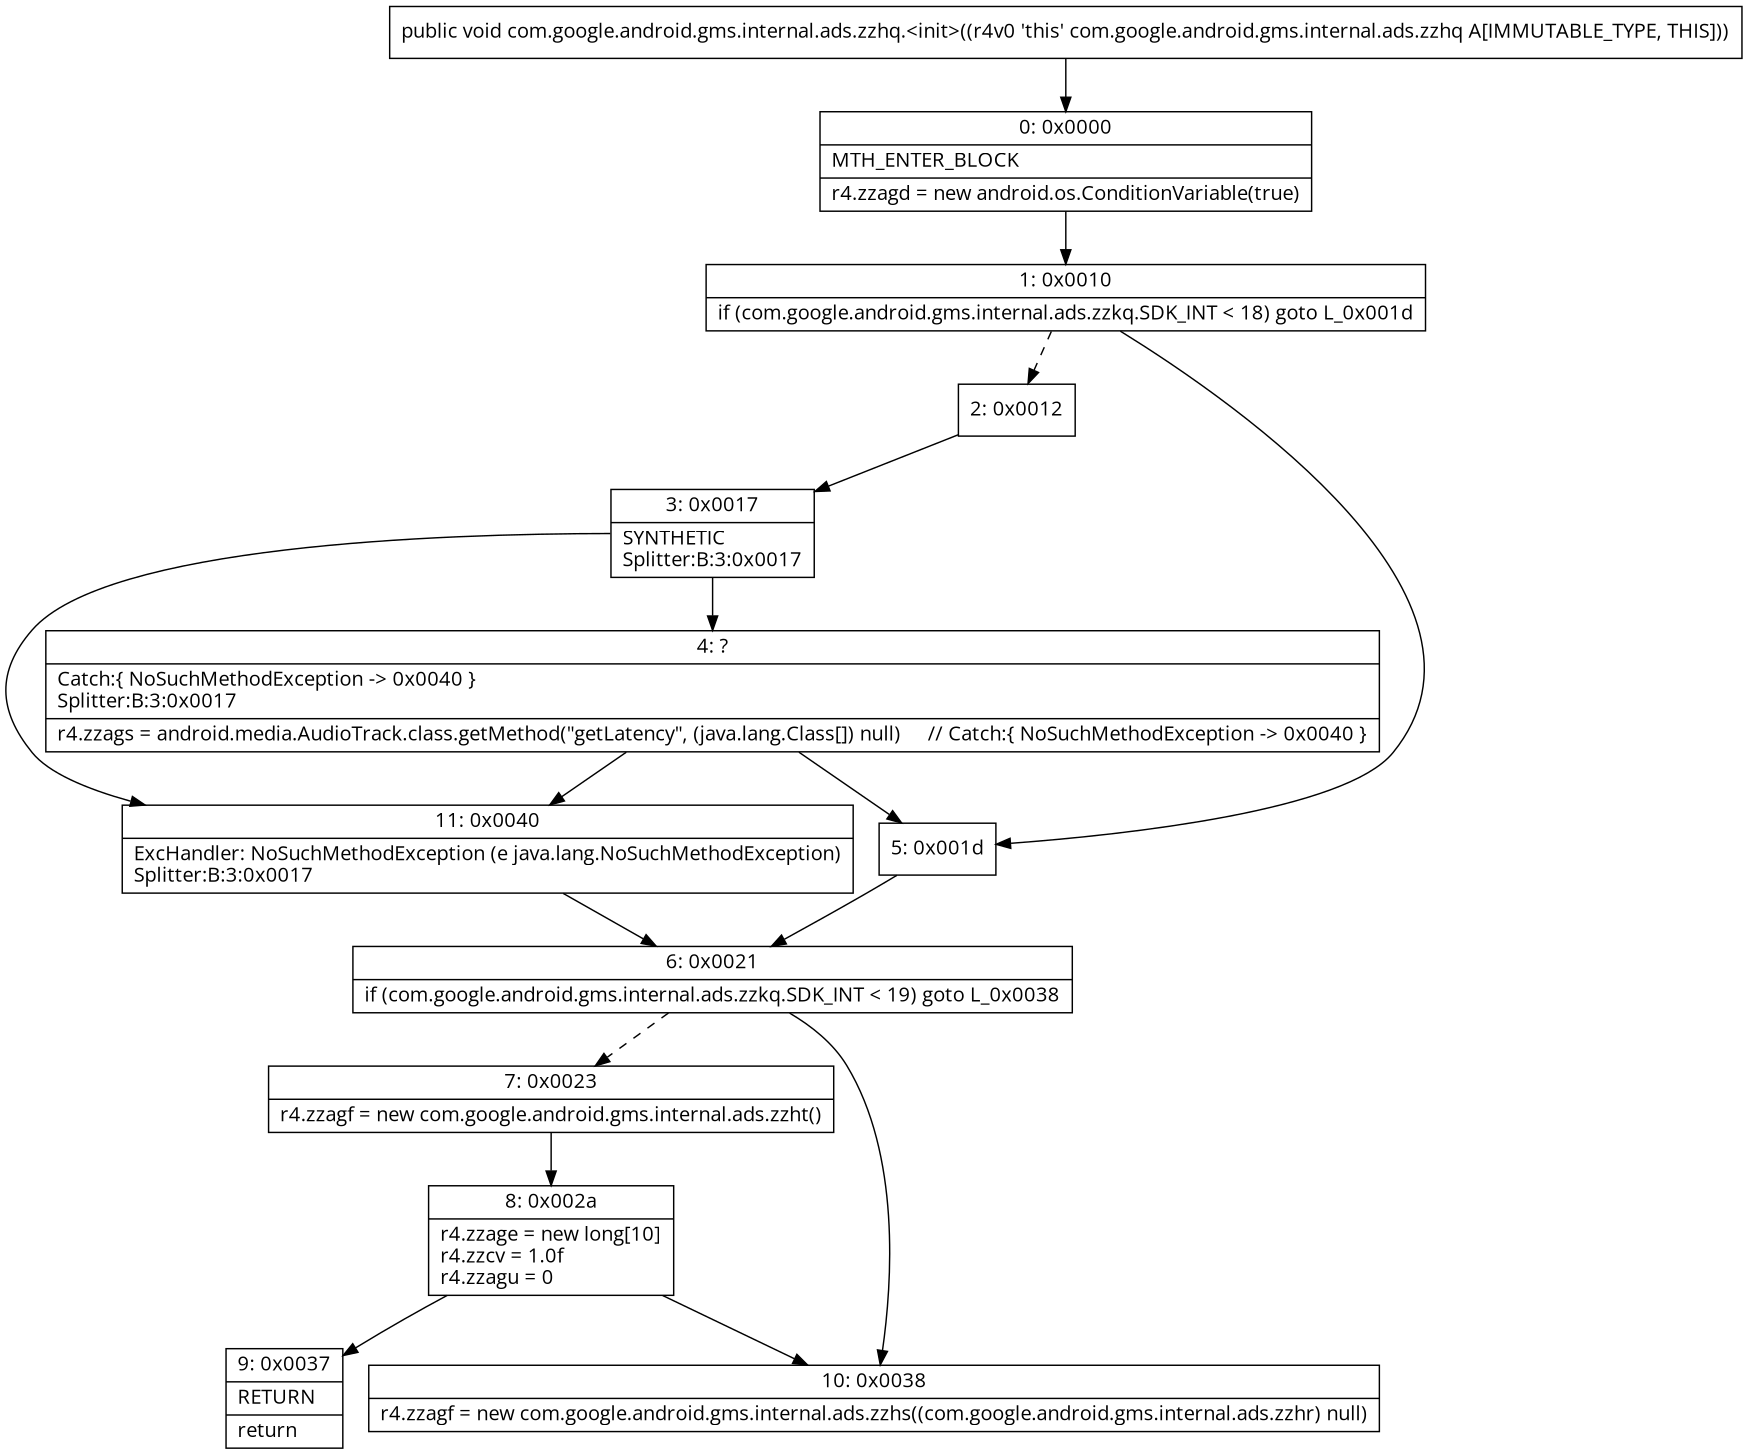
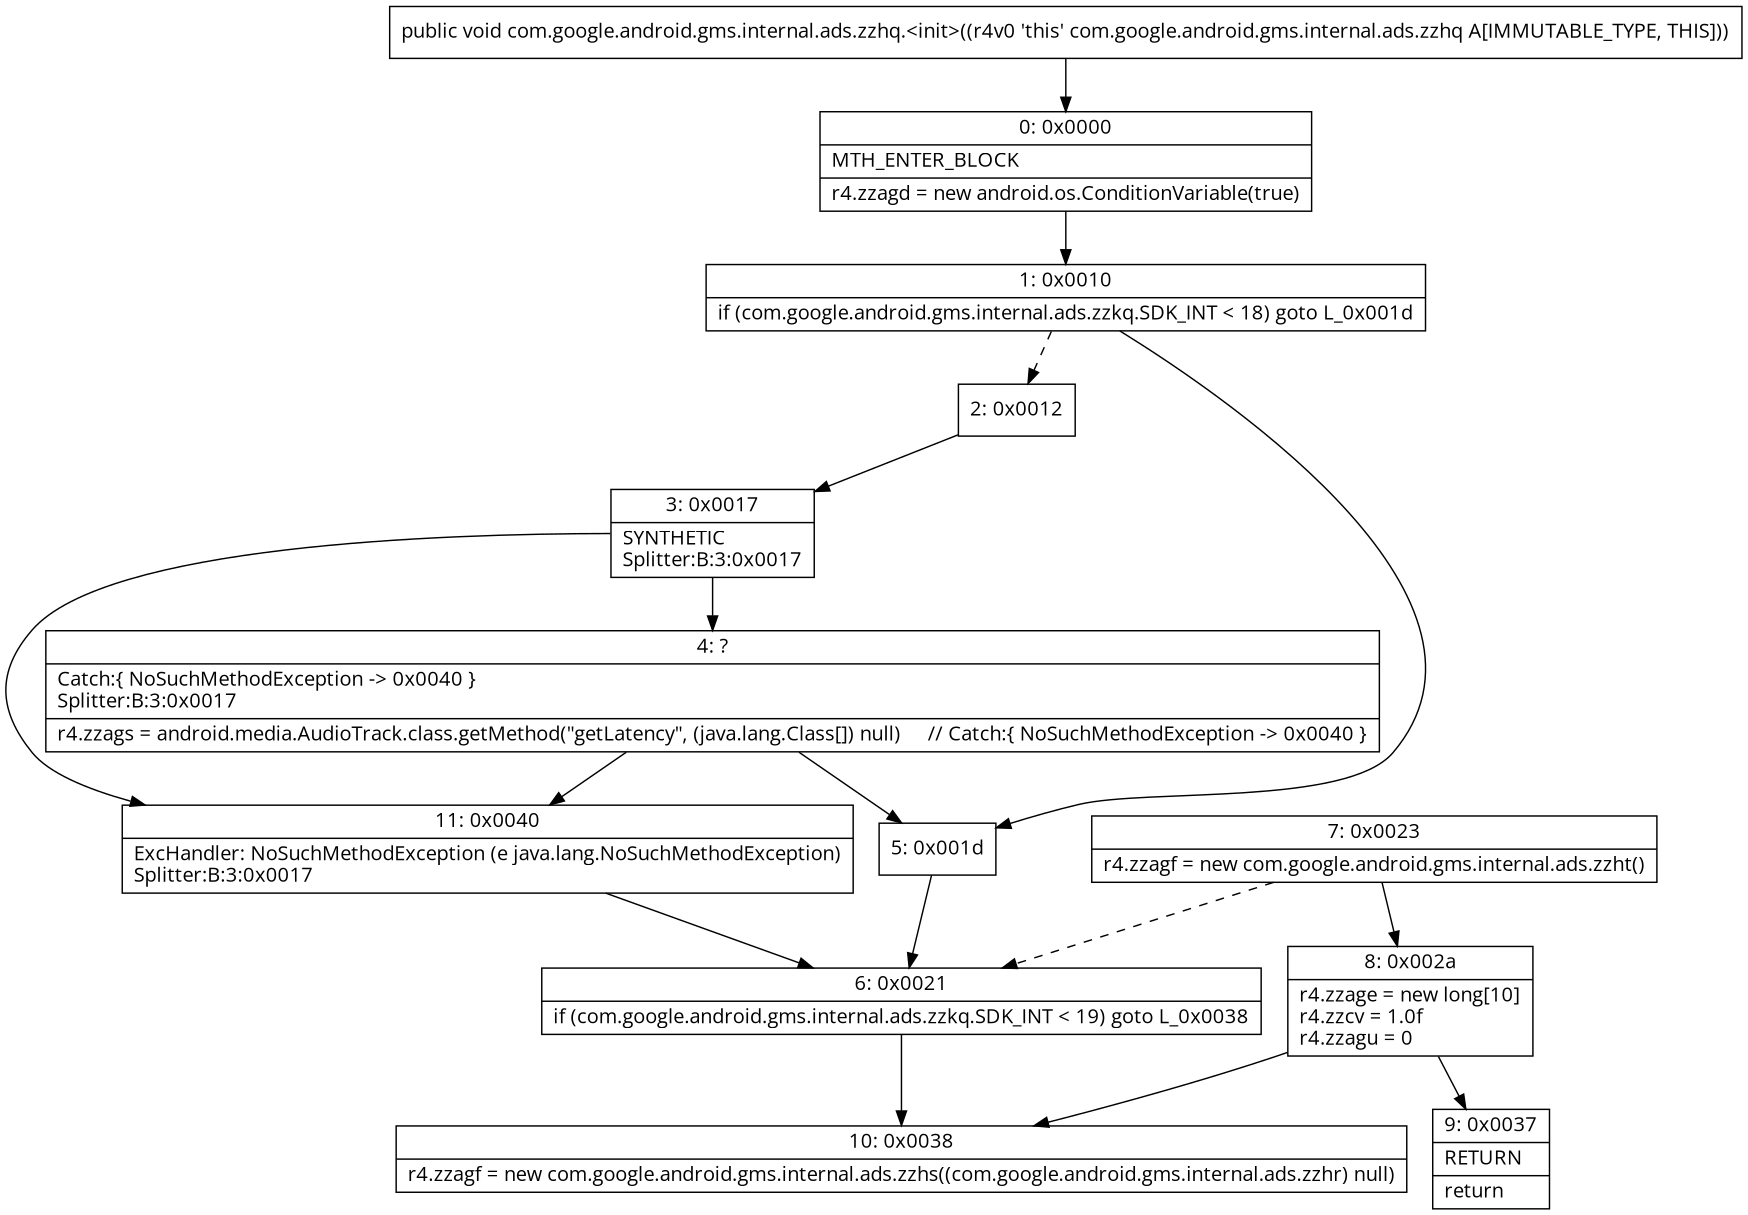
(638, 1035) -> (1145, 923)
